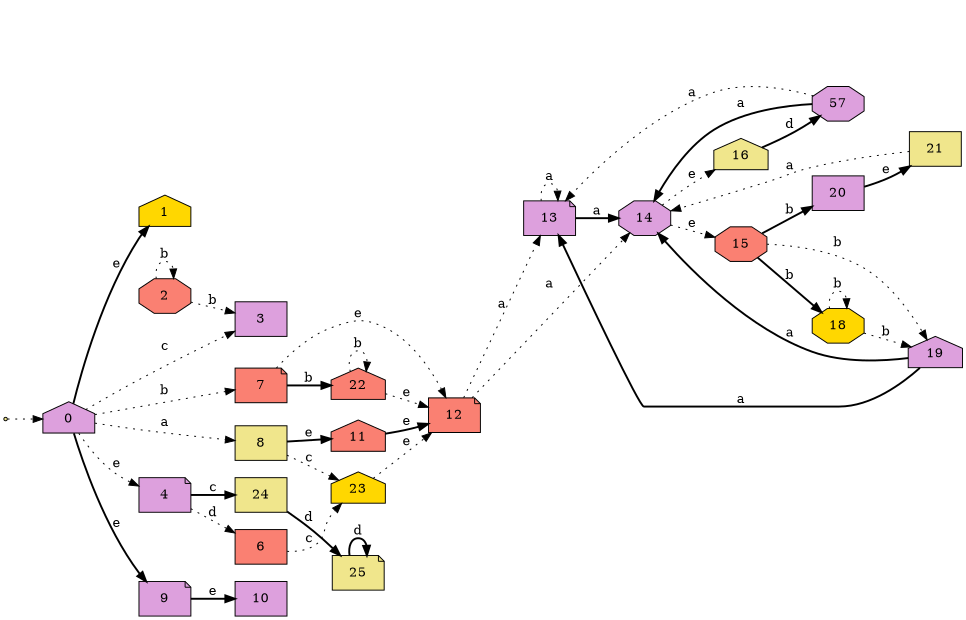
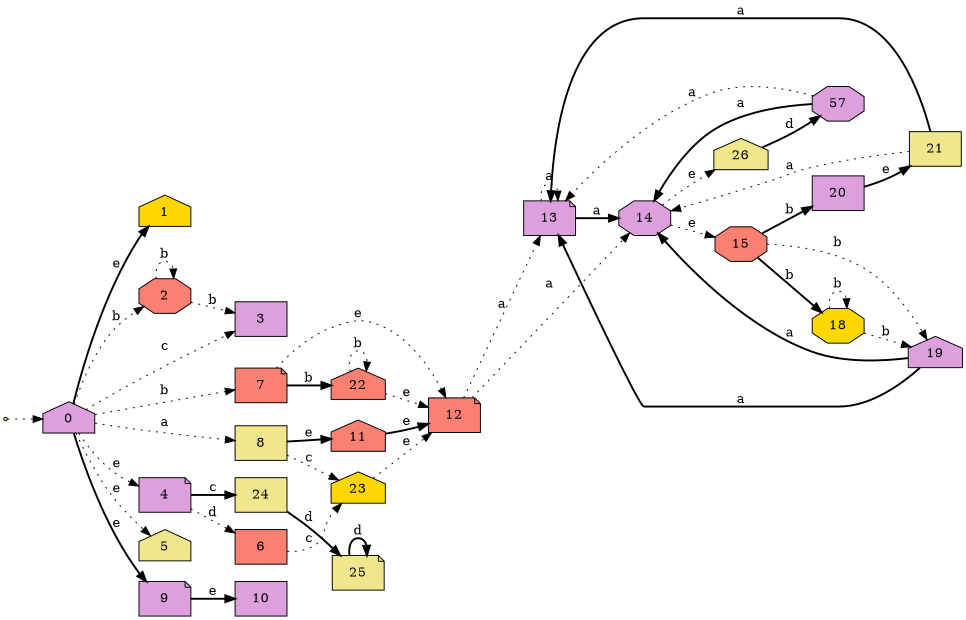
none -> (712, 18)
(741, 156) -> (741, 156)
none -> (97, 352)
none -> (165, 547)
